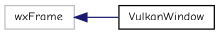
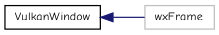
(103, 17) -> (129, 17)
